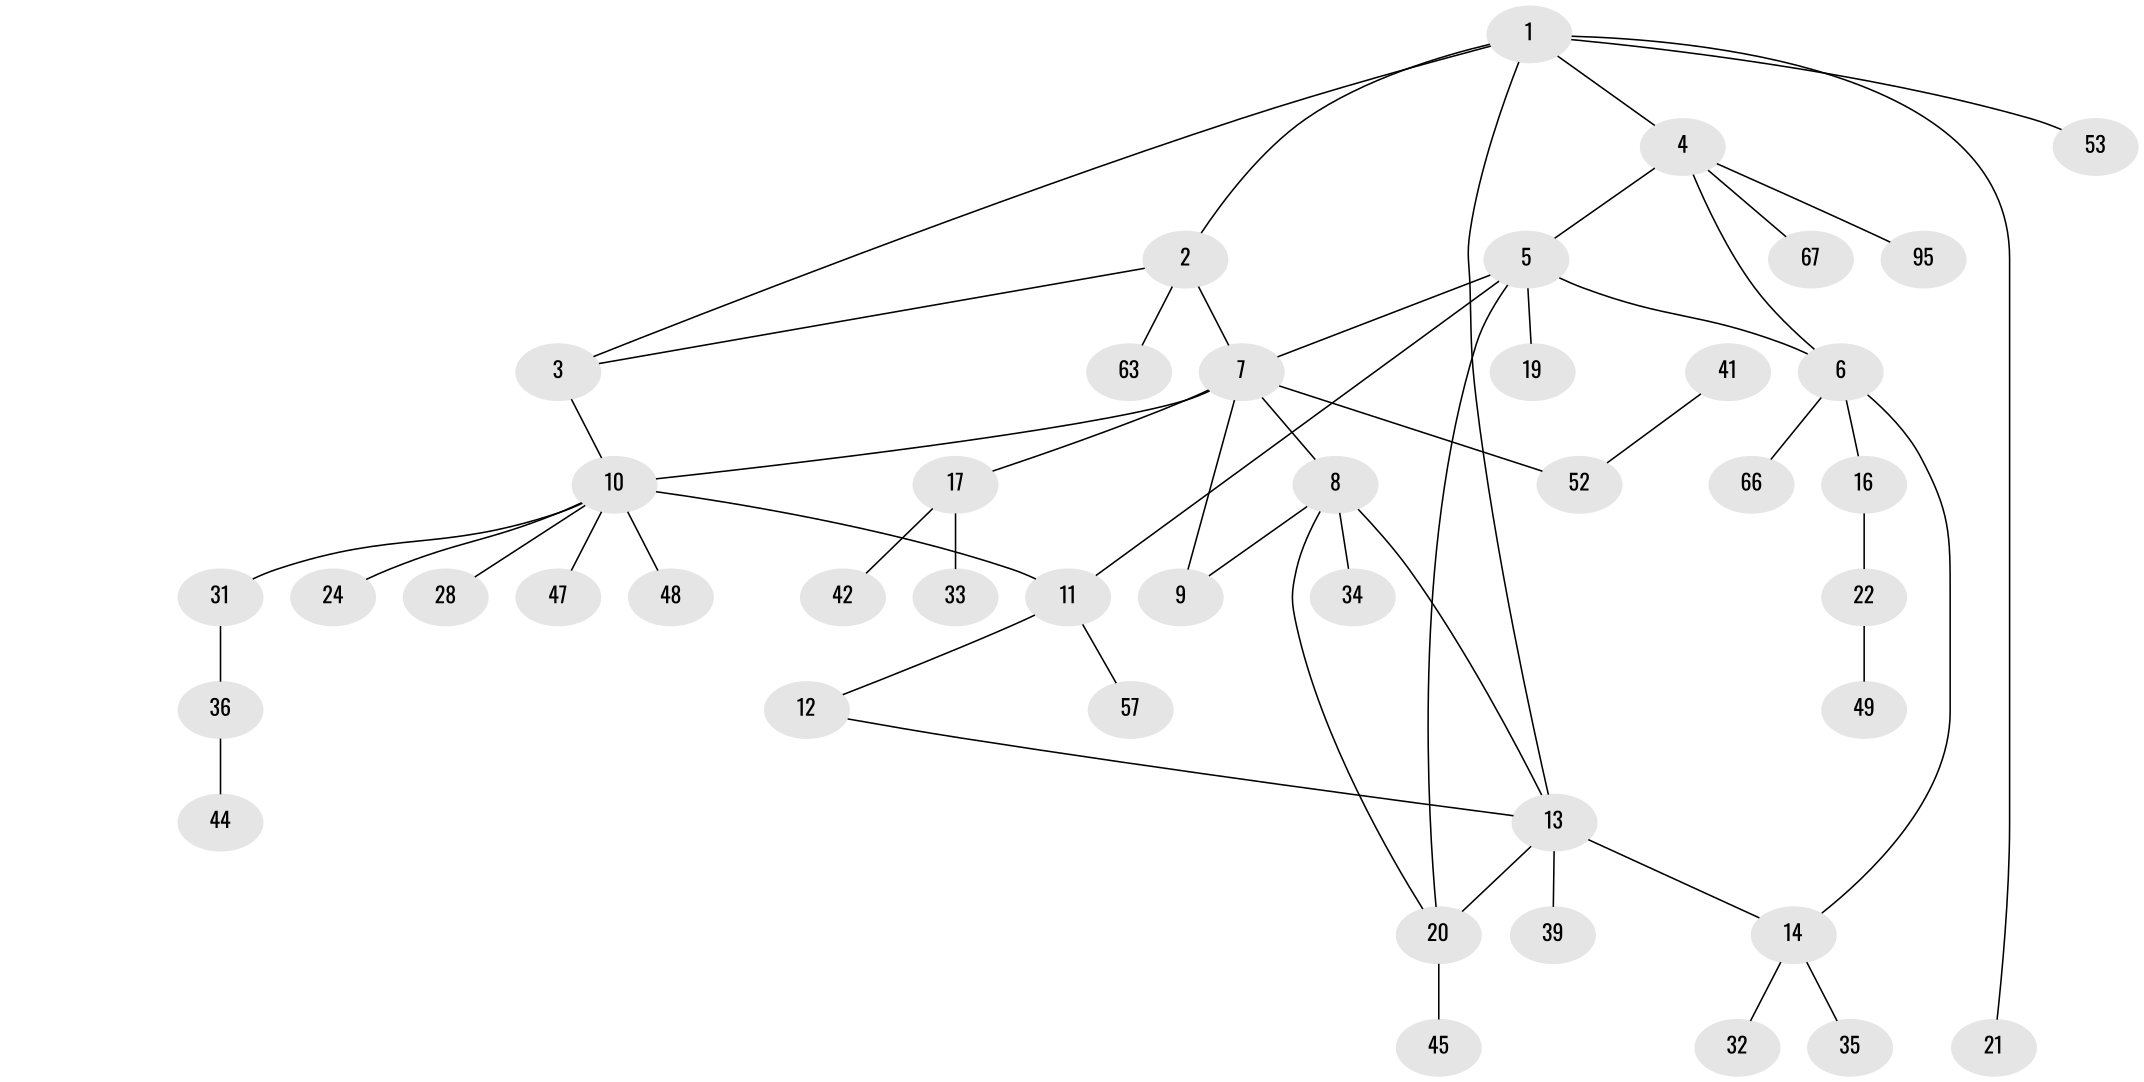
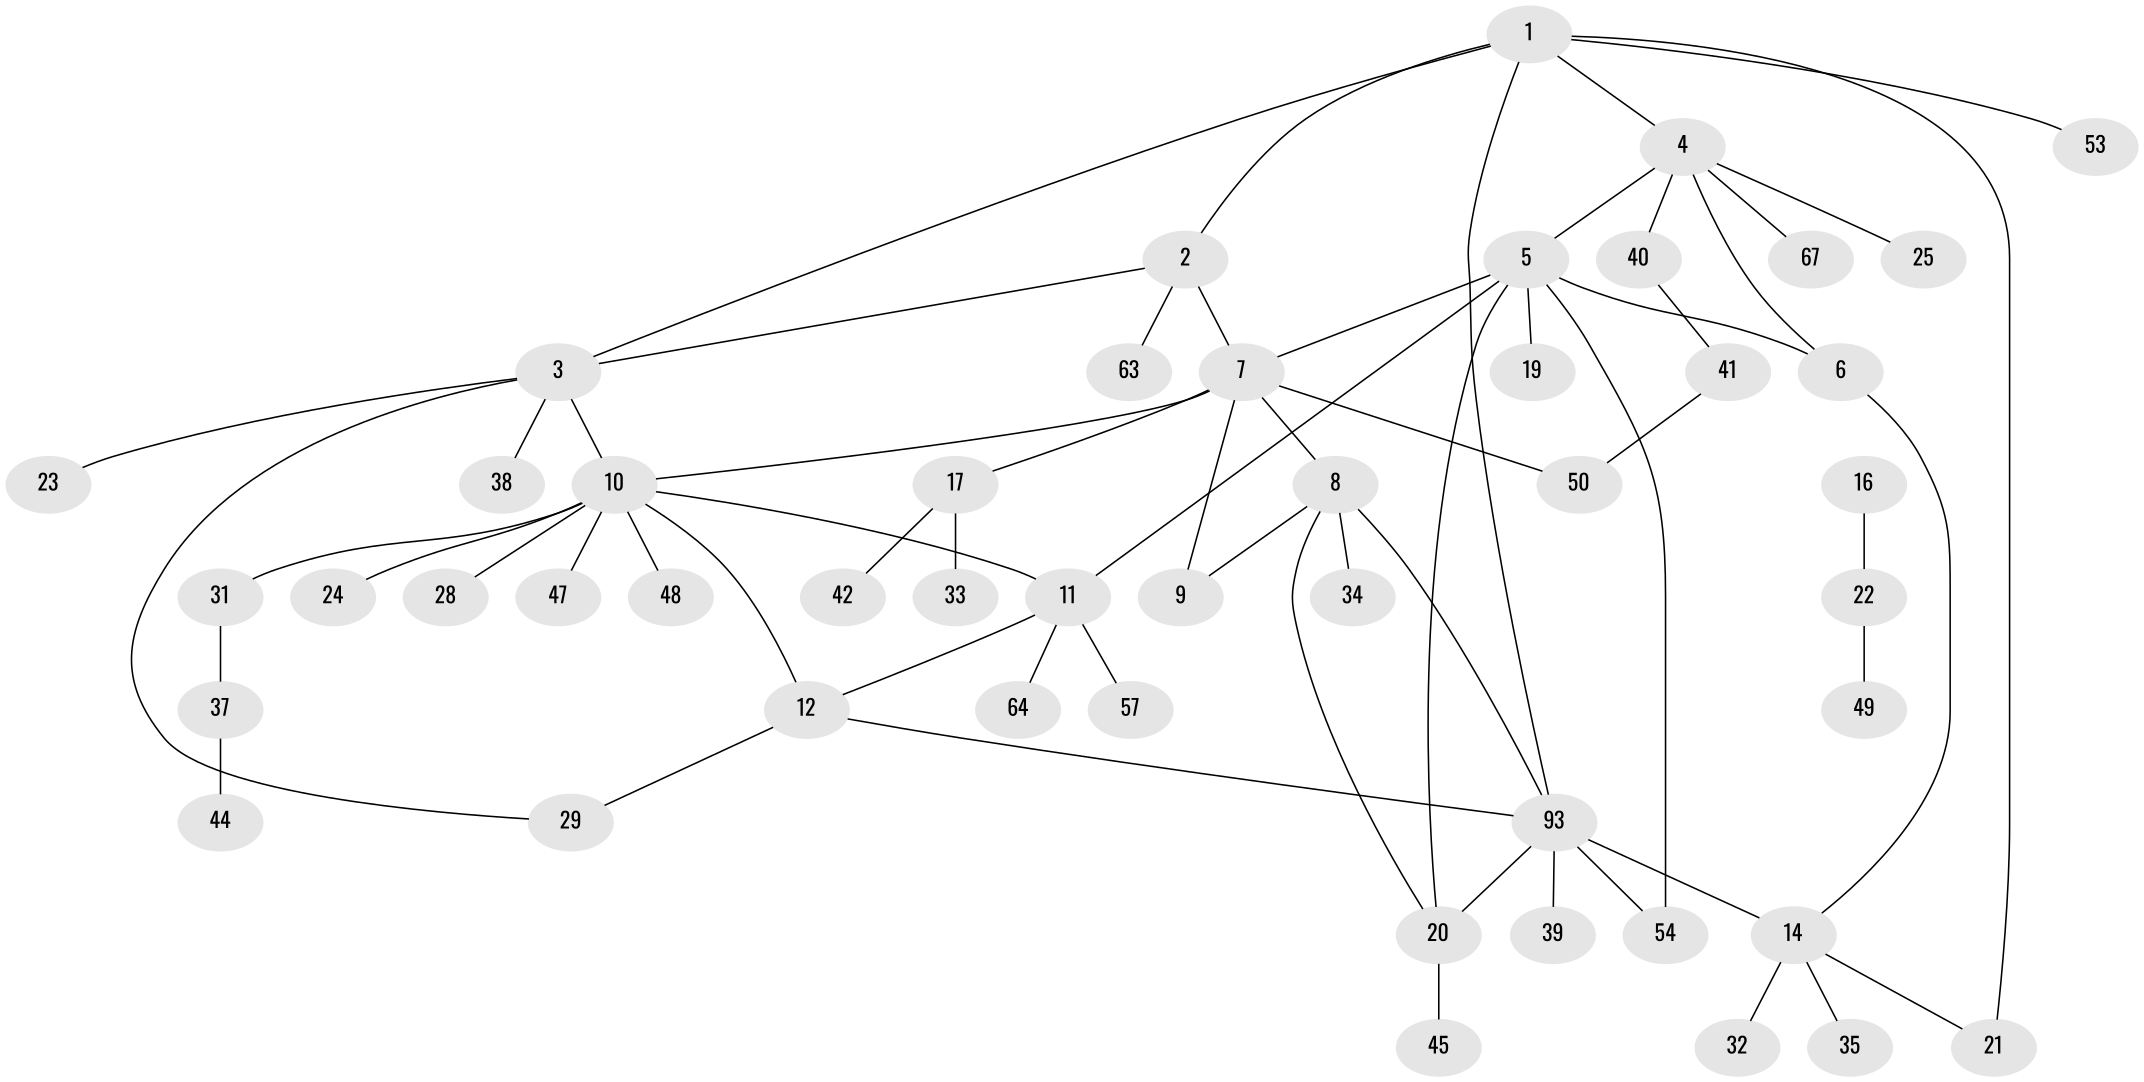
none -> (1639, 260)
(1924, 260) -> (1924, 260)
(1852, 428) -> none
none -> (48, 485)
none -> (502, 485)
(1580, 485) -> (1580, 485)
(1752, 485) -> none
none -> (736, 580)
(221, 710) -> (221, 710)
none -> (1018, 710)
none -> (571, 823)
(1555, 823) -> (1555, 823)
none -> (1666, 935)
none -> (1894, 992)
